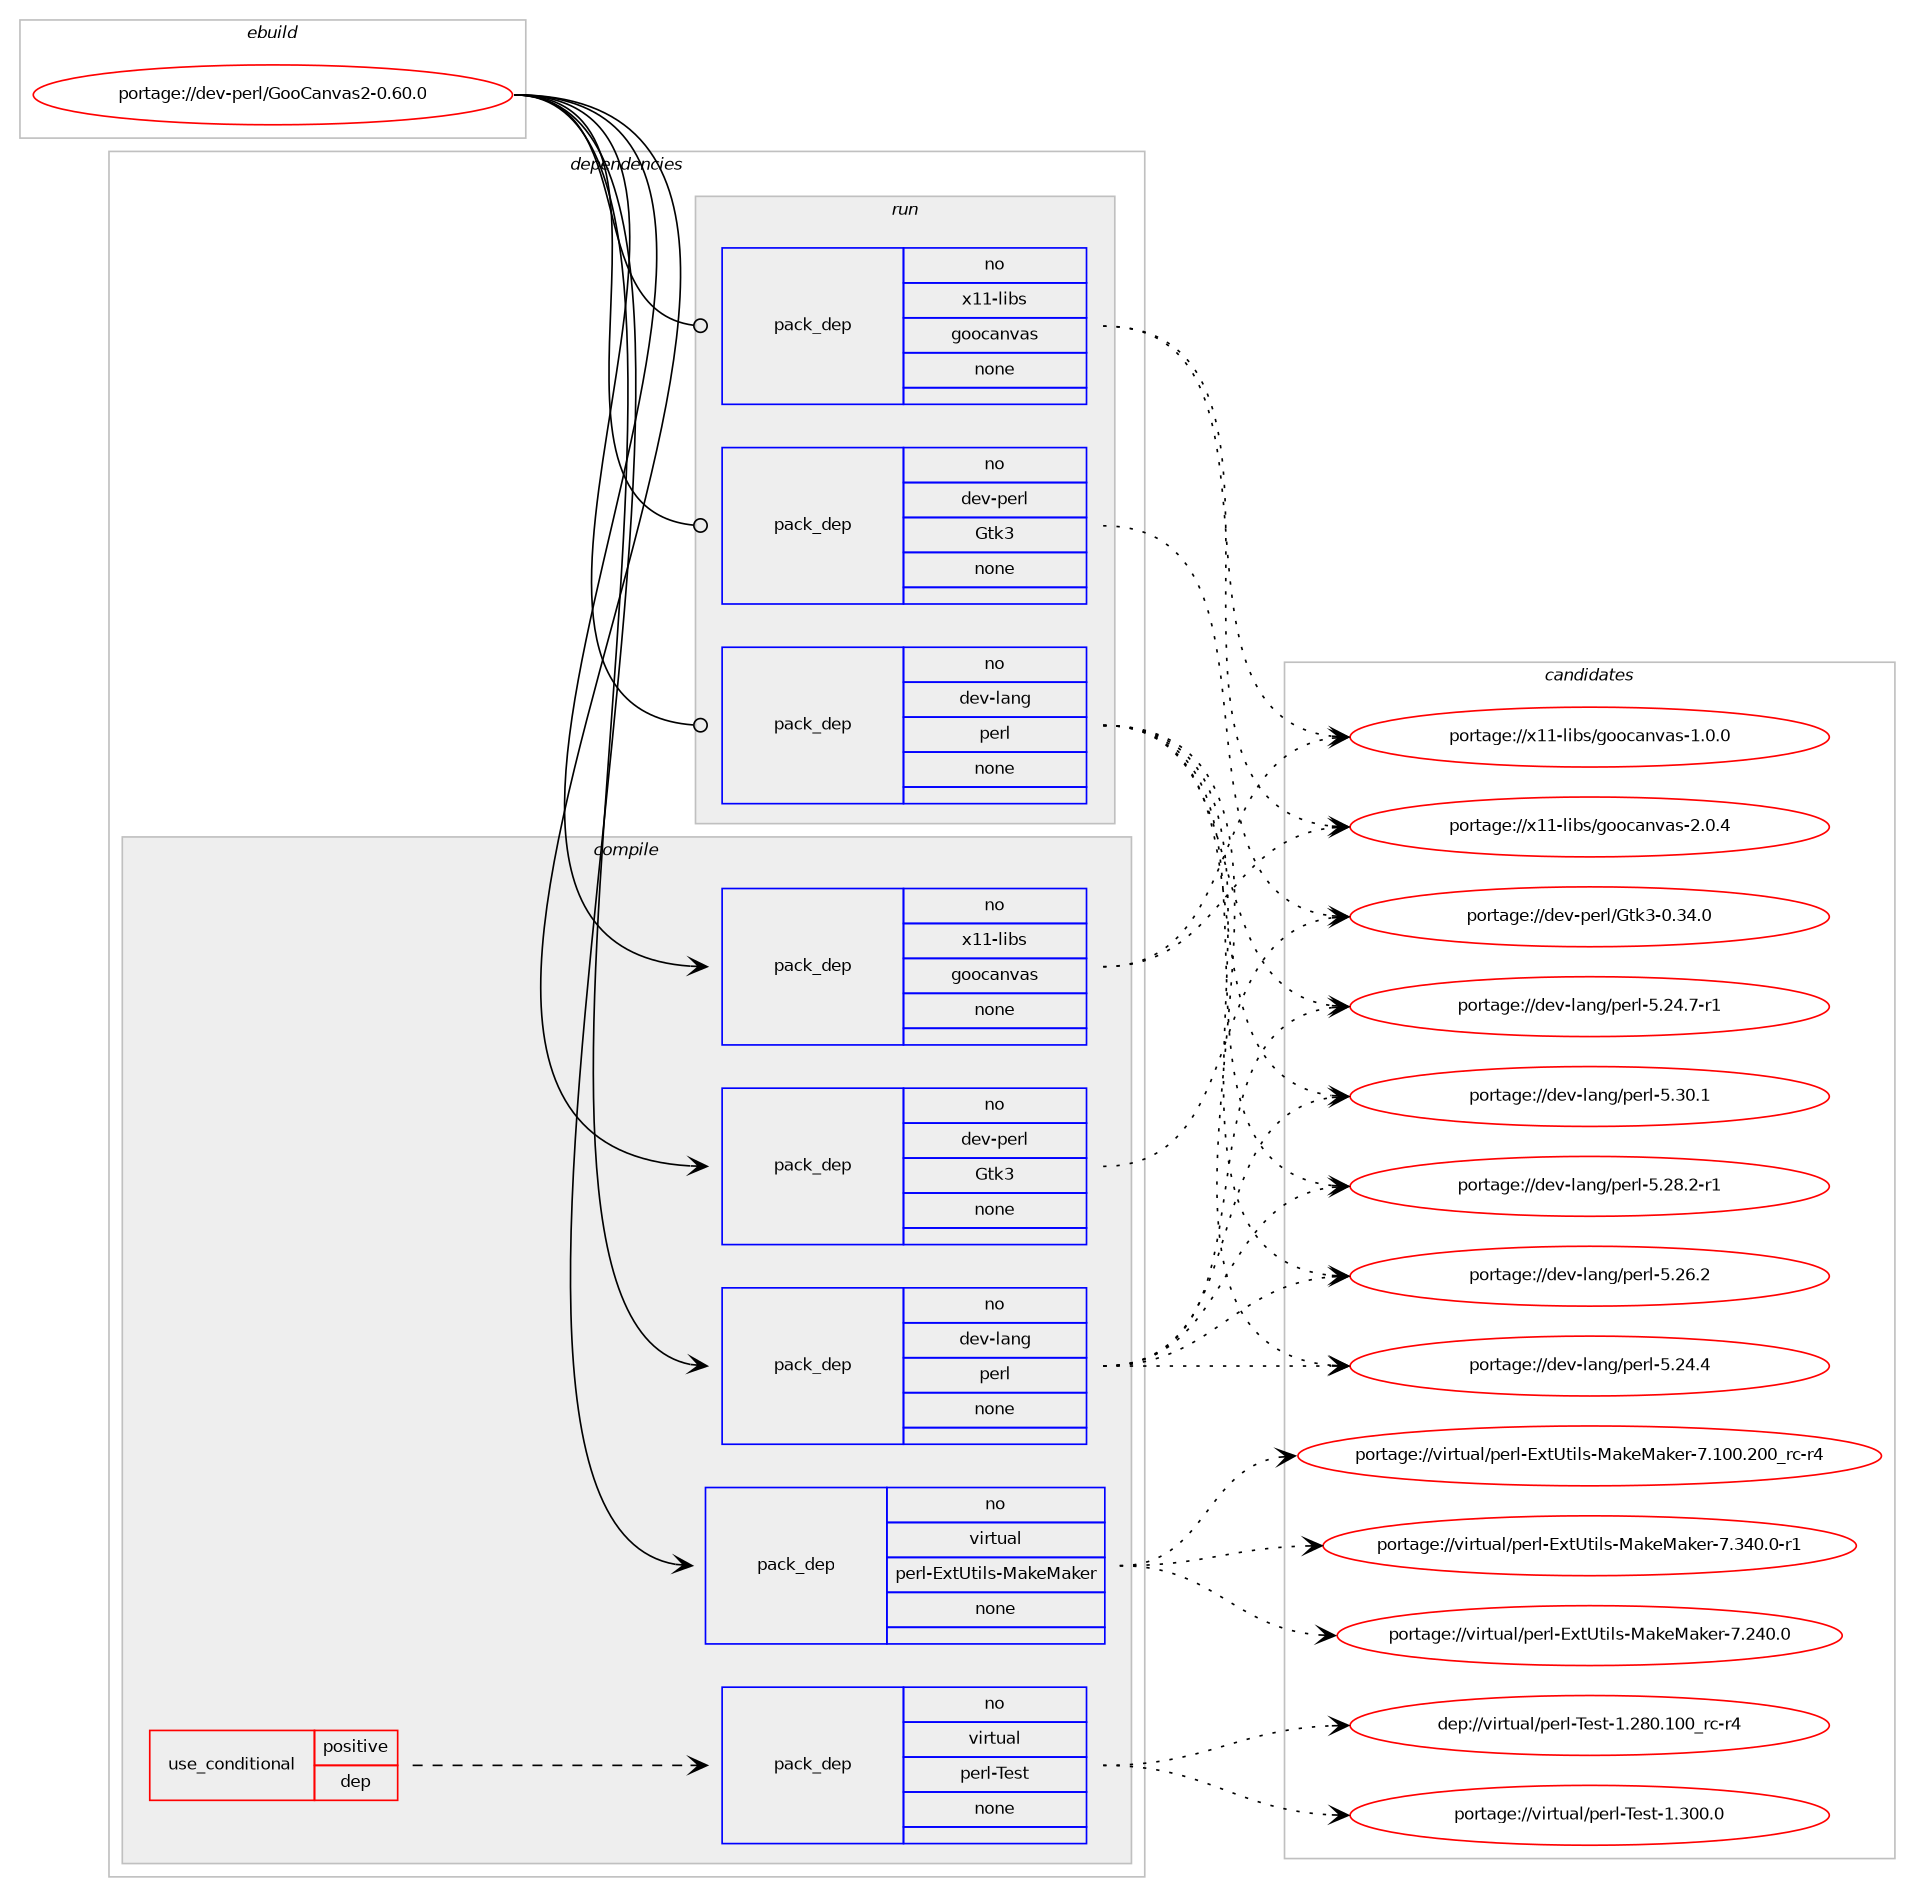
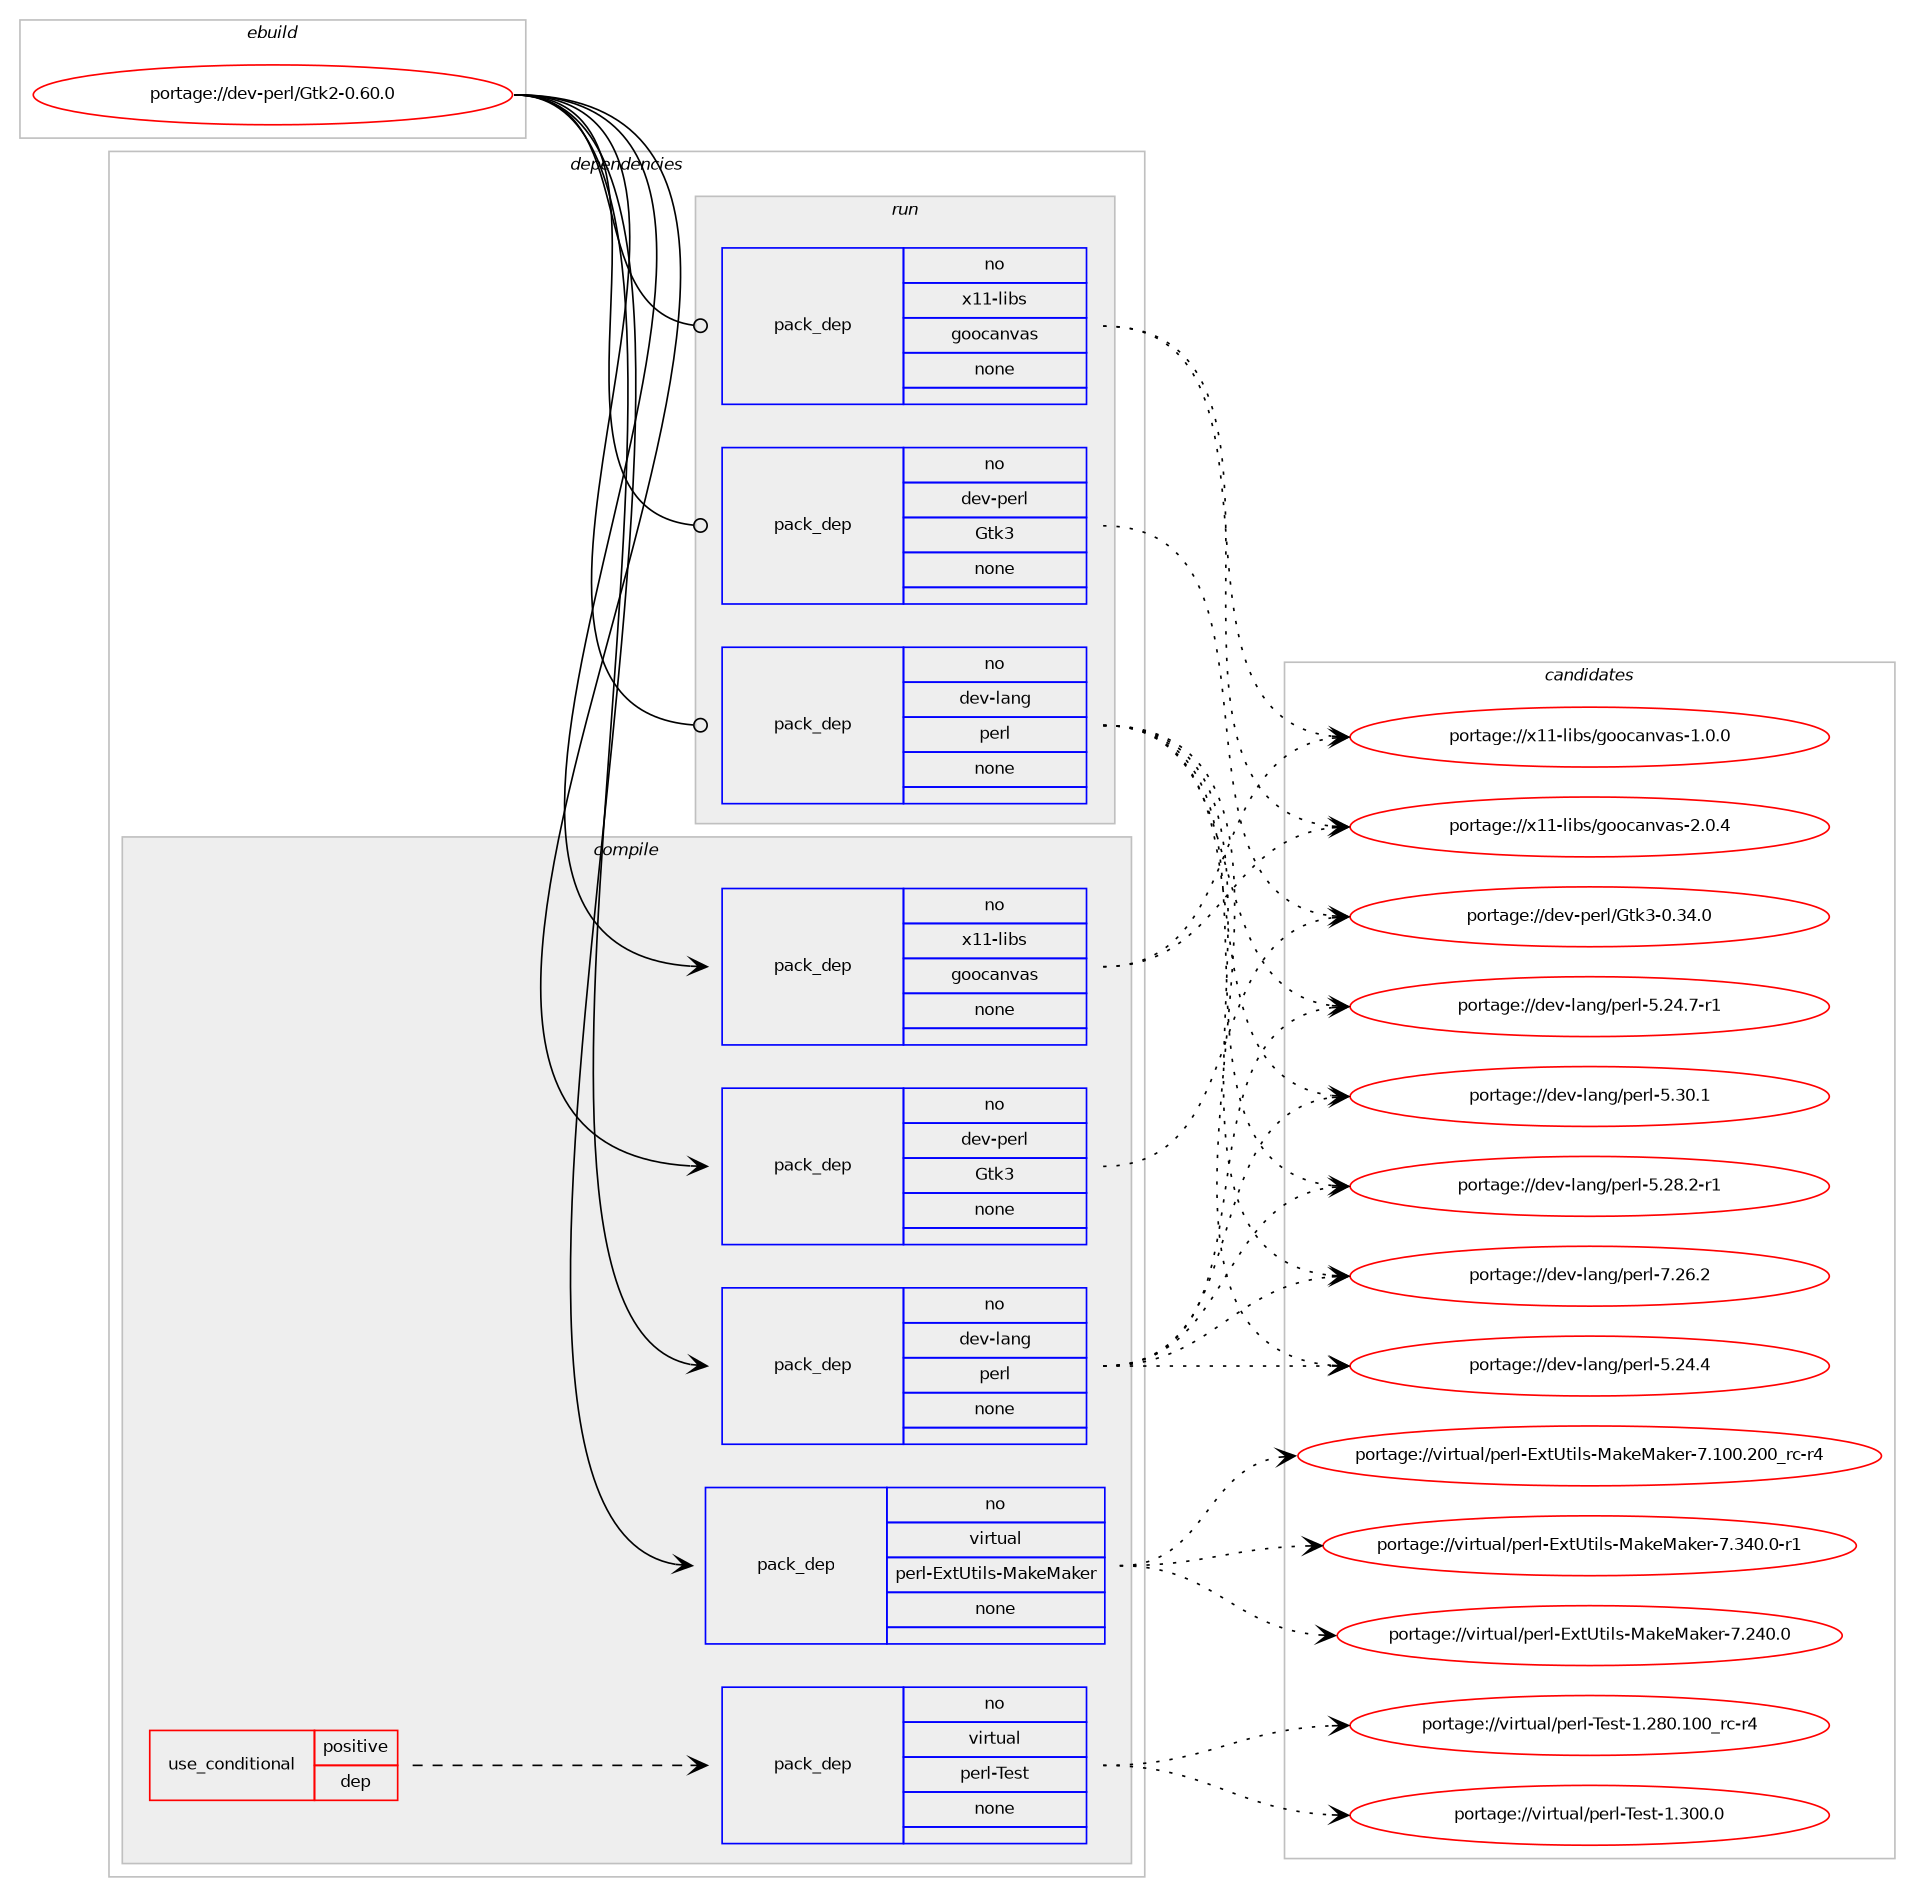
(273, 95) -> (273, 95)
(1590, 1276) -> (1590, 1276)
(1590, 1725) -> (1590, 1725)
